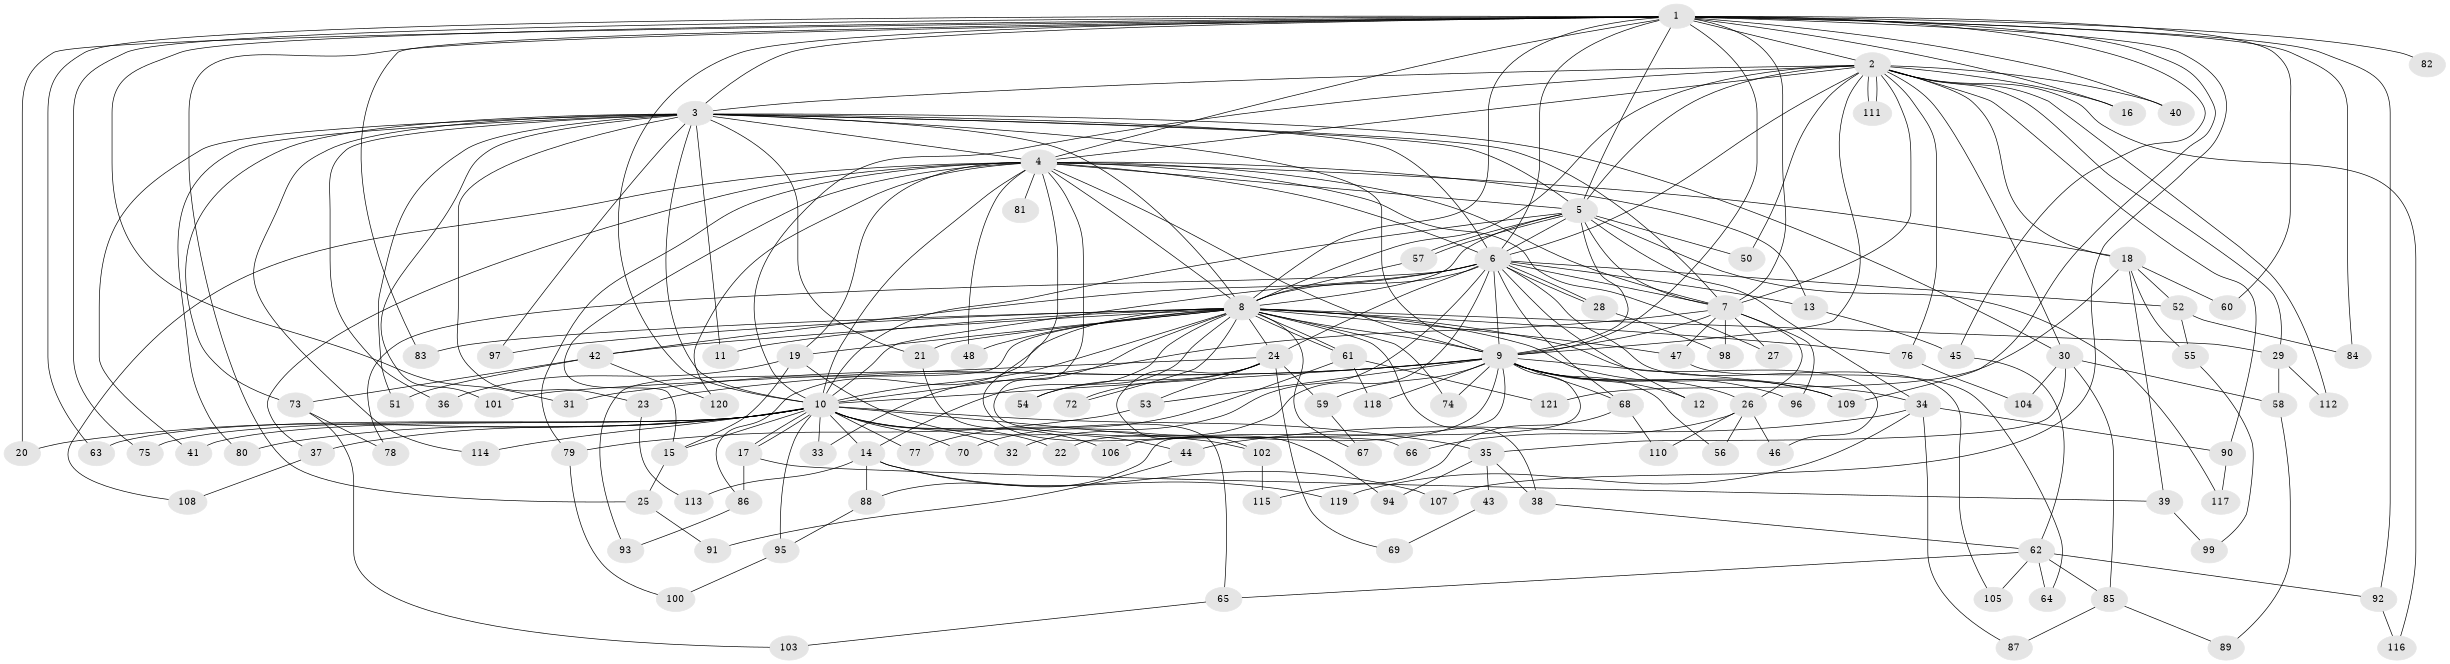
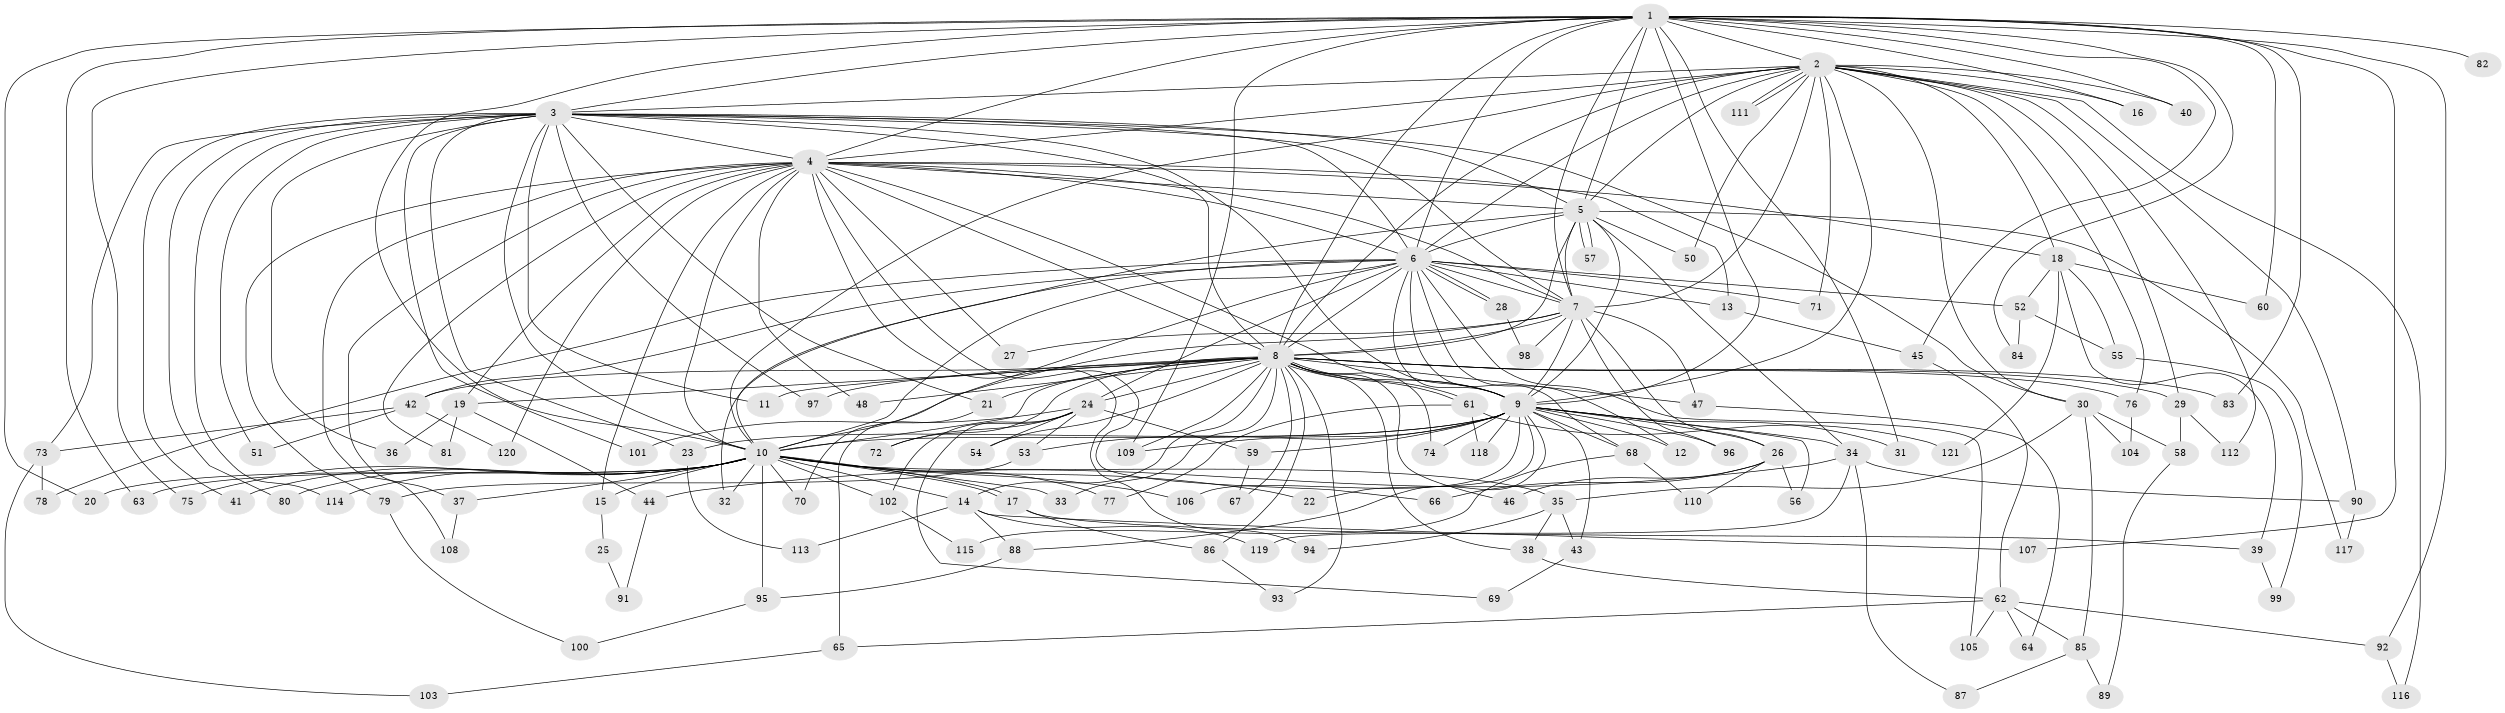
(383, 52) -> none
(1365, 272) -> (1429, 343)
none -> (1817, 308)
(752, 411) -> (453, 431)
none -> (1588, 466)
